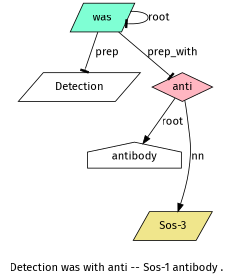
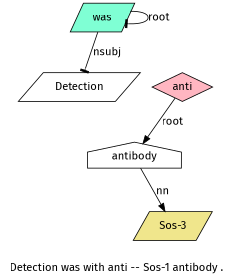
(107, 52) -> (107, 52)
(144, 53) -> none
(190, 152) -> (151, 186)
